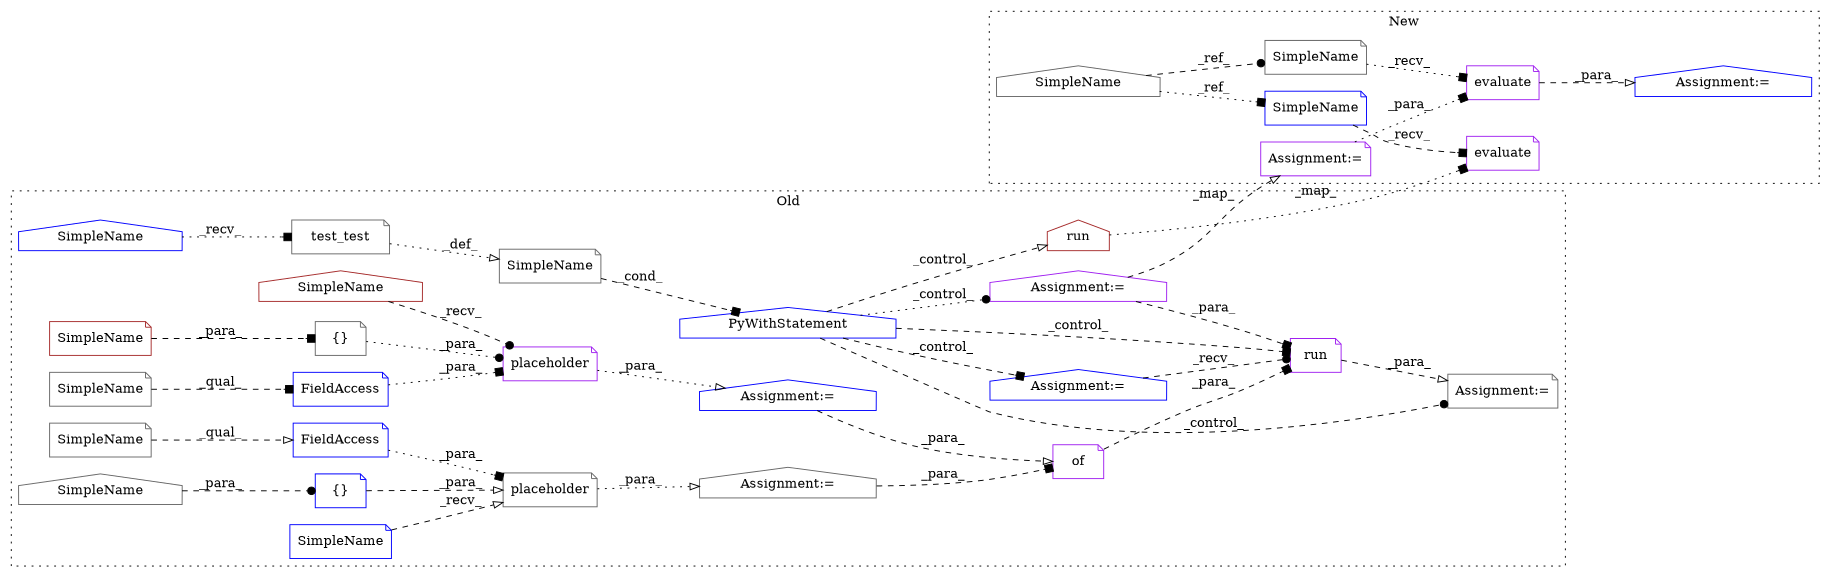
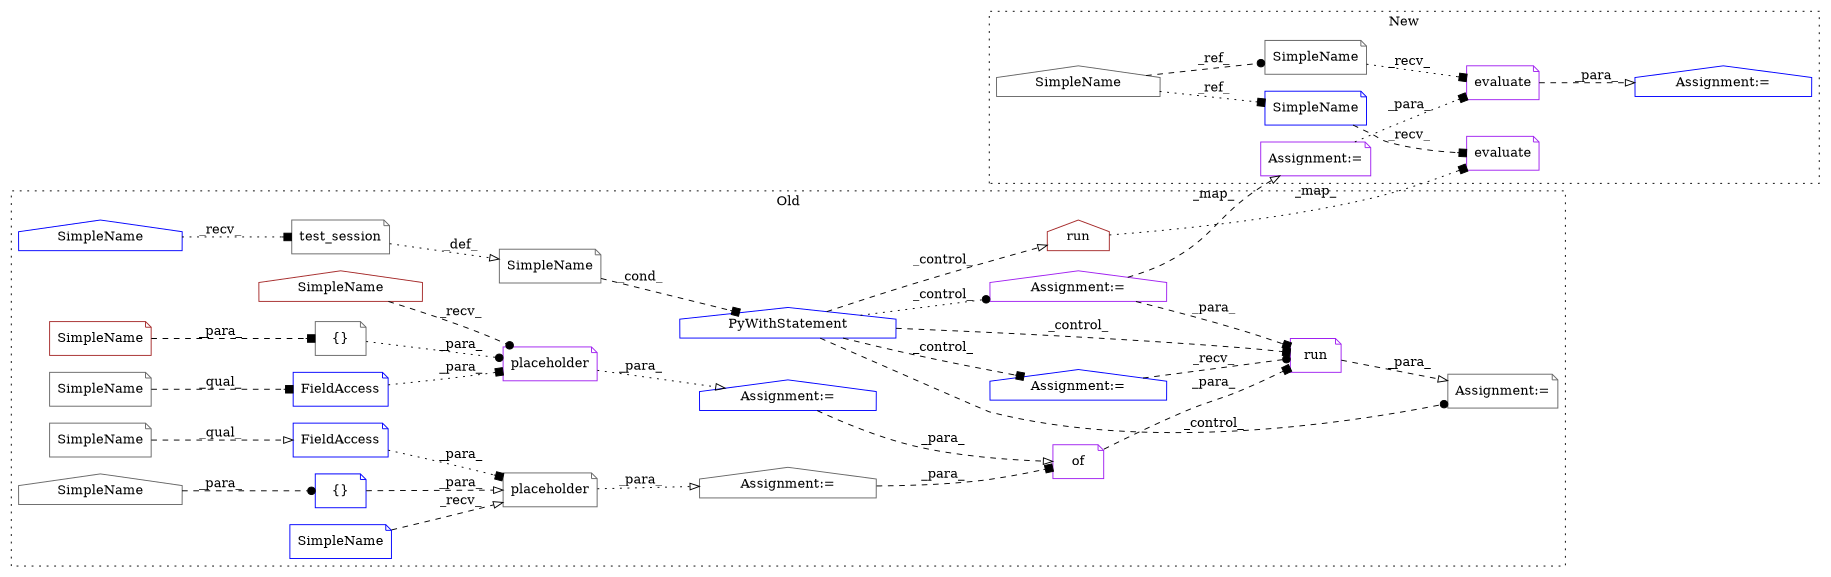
(341, 237) -> (341, 237)
